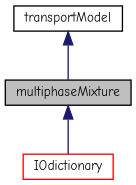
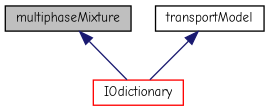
(68, 63) -> (169, 60)
